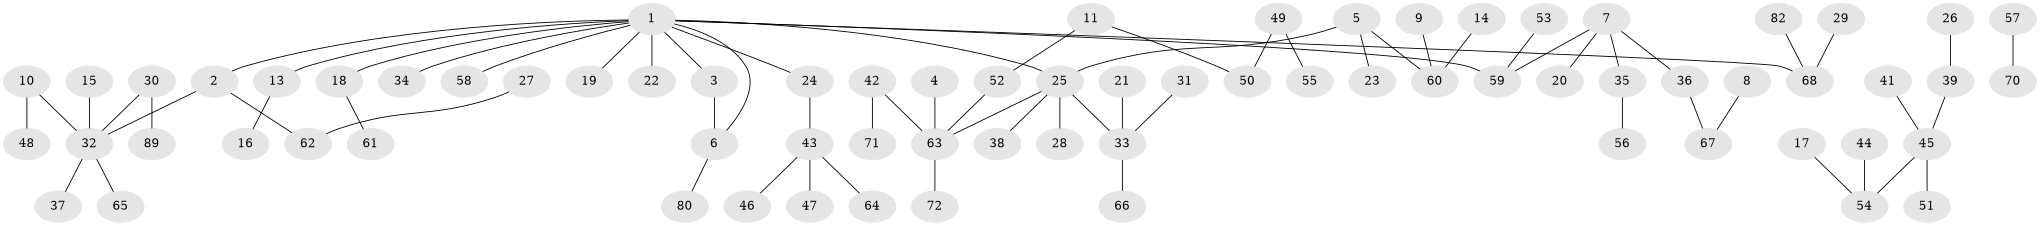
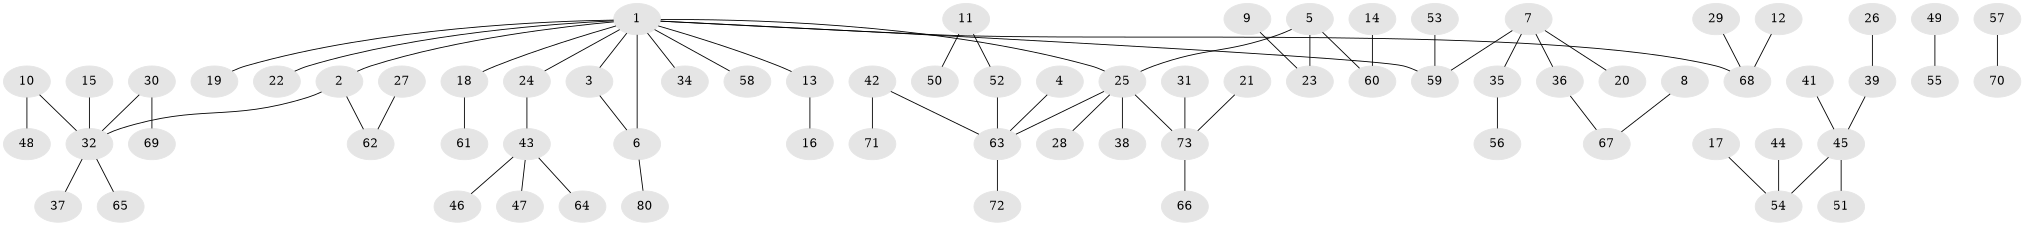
(1779, 19) -> (1779, 19)
(1262, 53) -> none
(1428, 54) -> (1278, 49)
(152, 144) -> (152, 144)
(1122, 144) -> (1185, 144)
